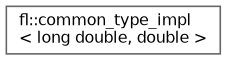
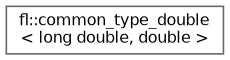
(113, 30) -> (115, 30)
